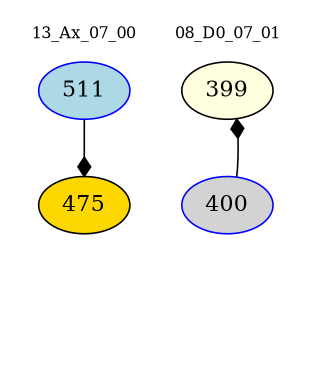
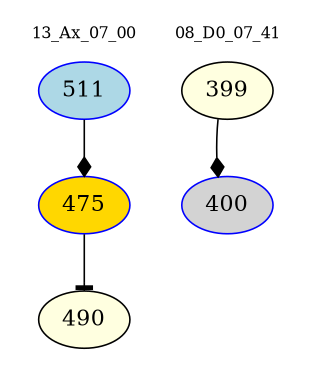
(228, 34) -> (228, 34)
(238, 158) -> (217, 138)
(84, 205) -> (84, 205)
none -> (84, 320)
